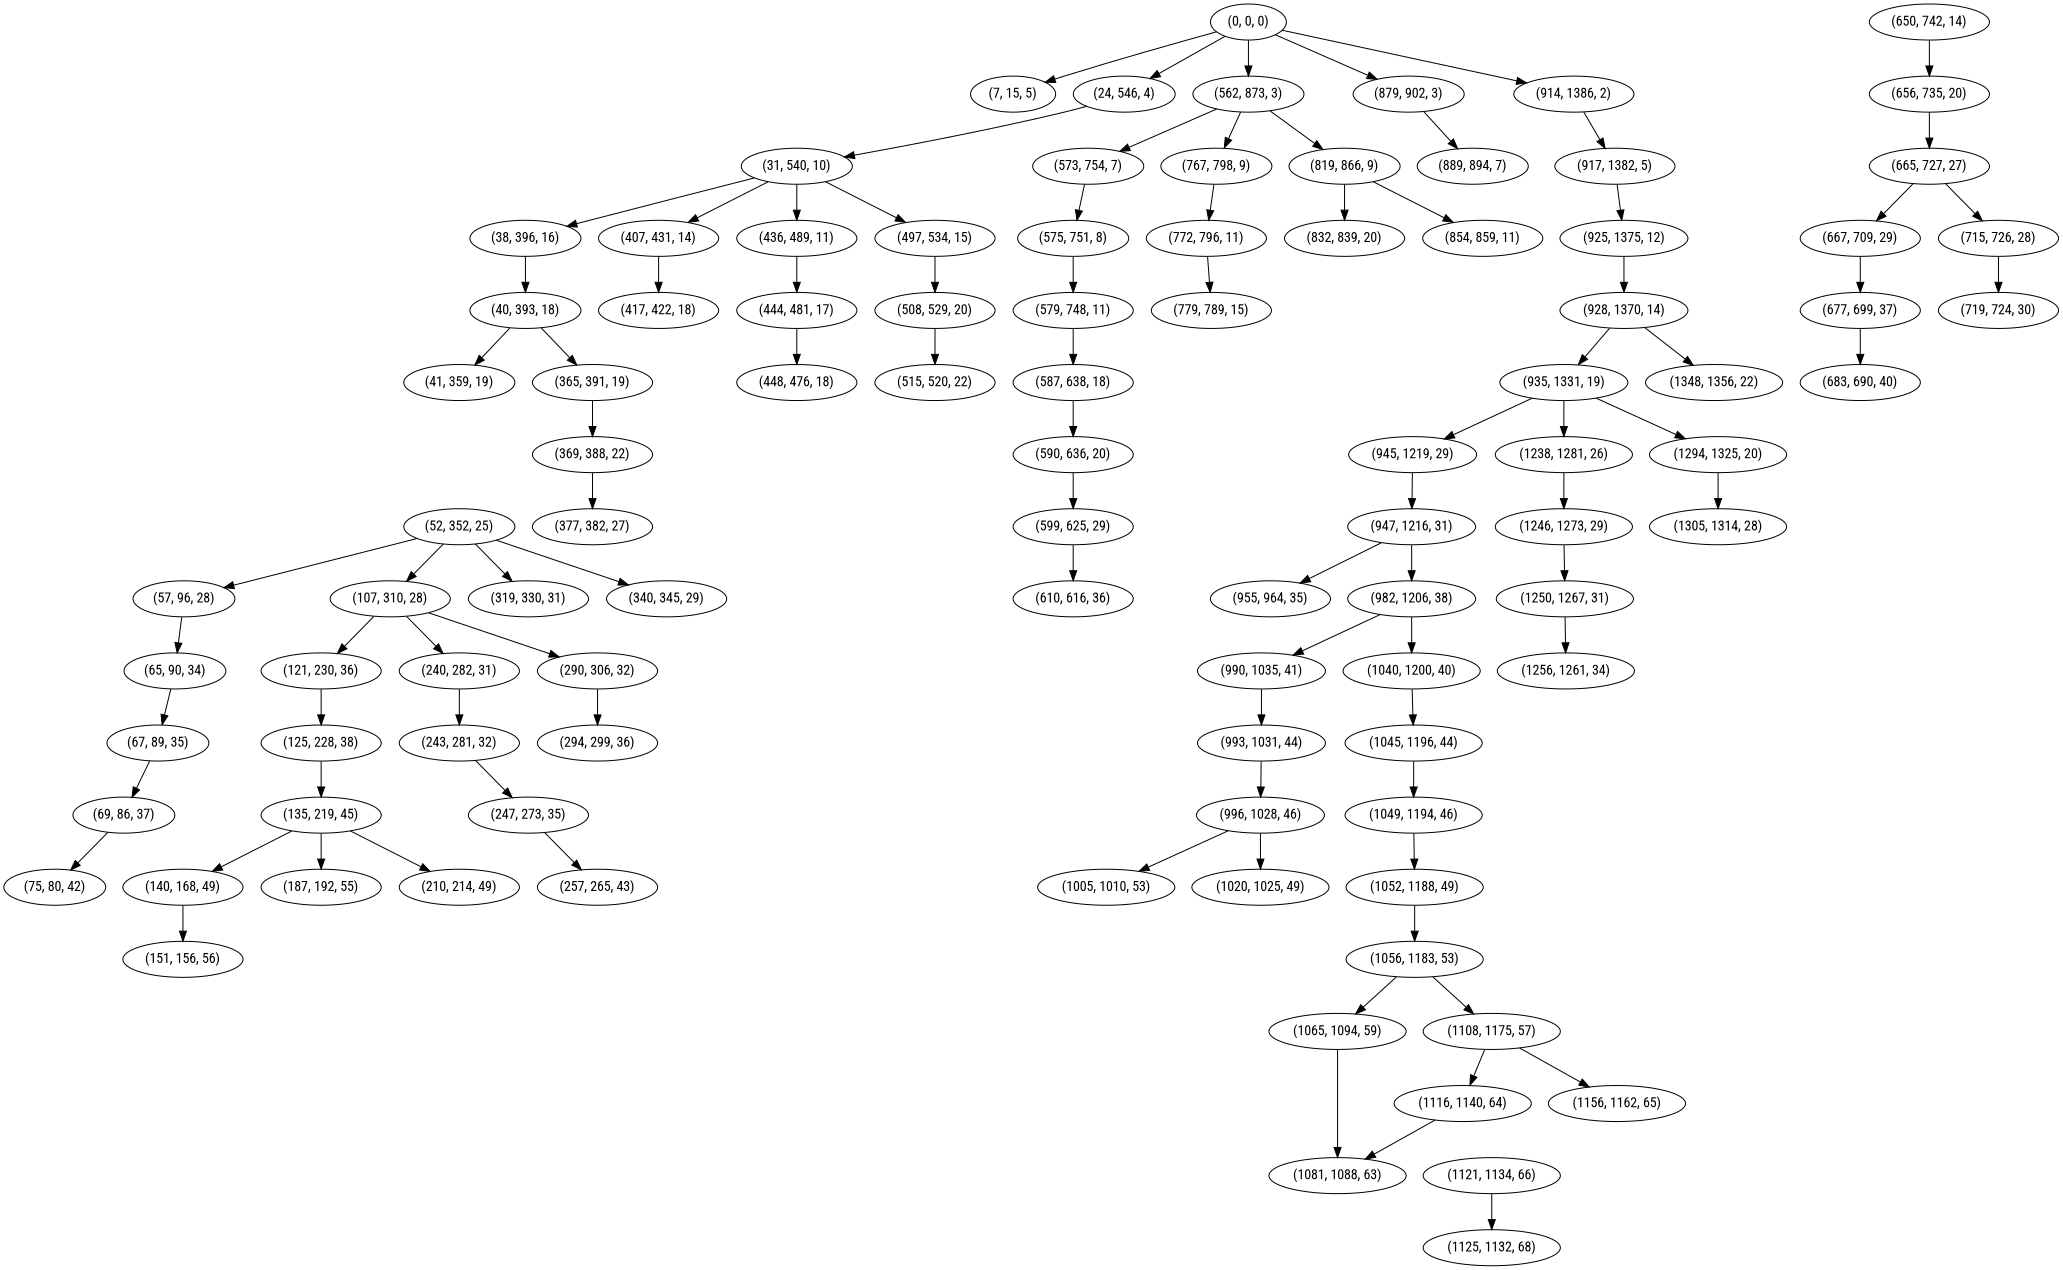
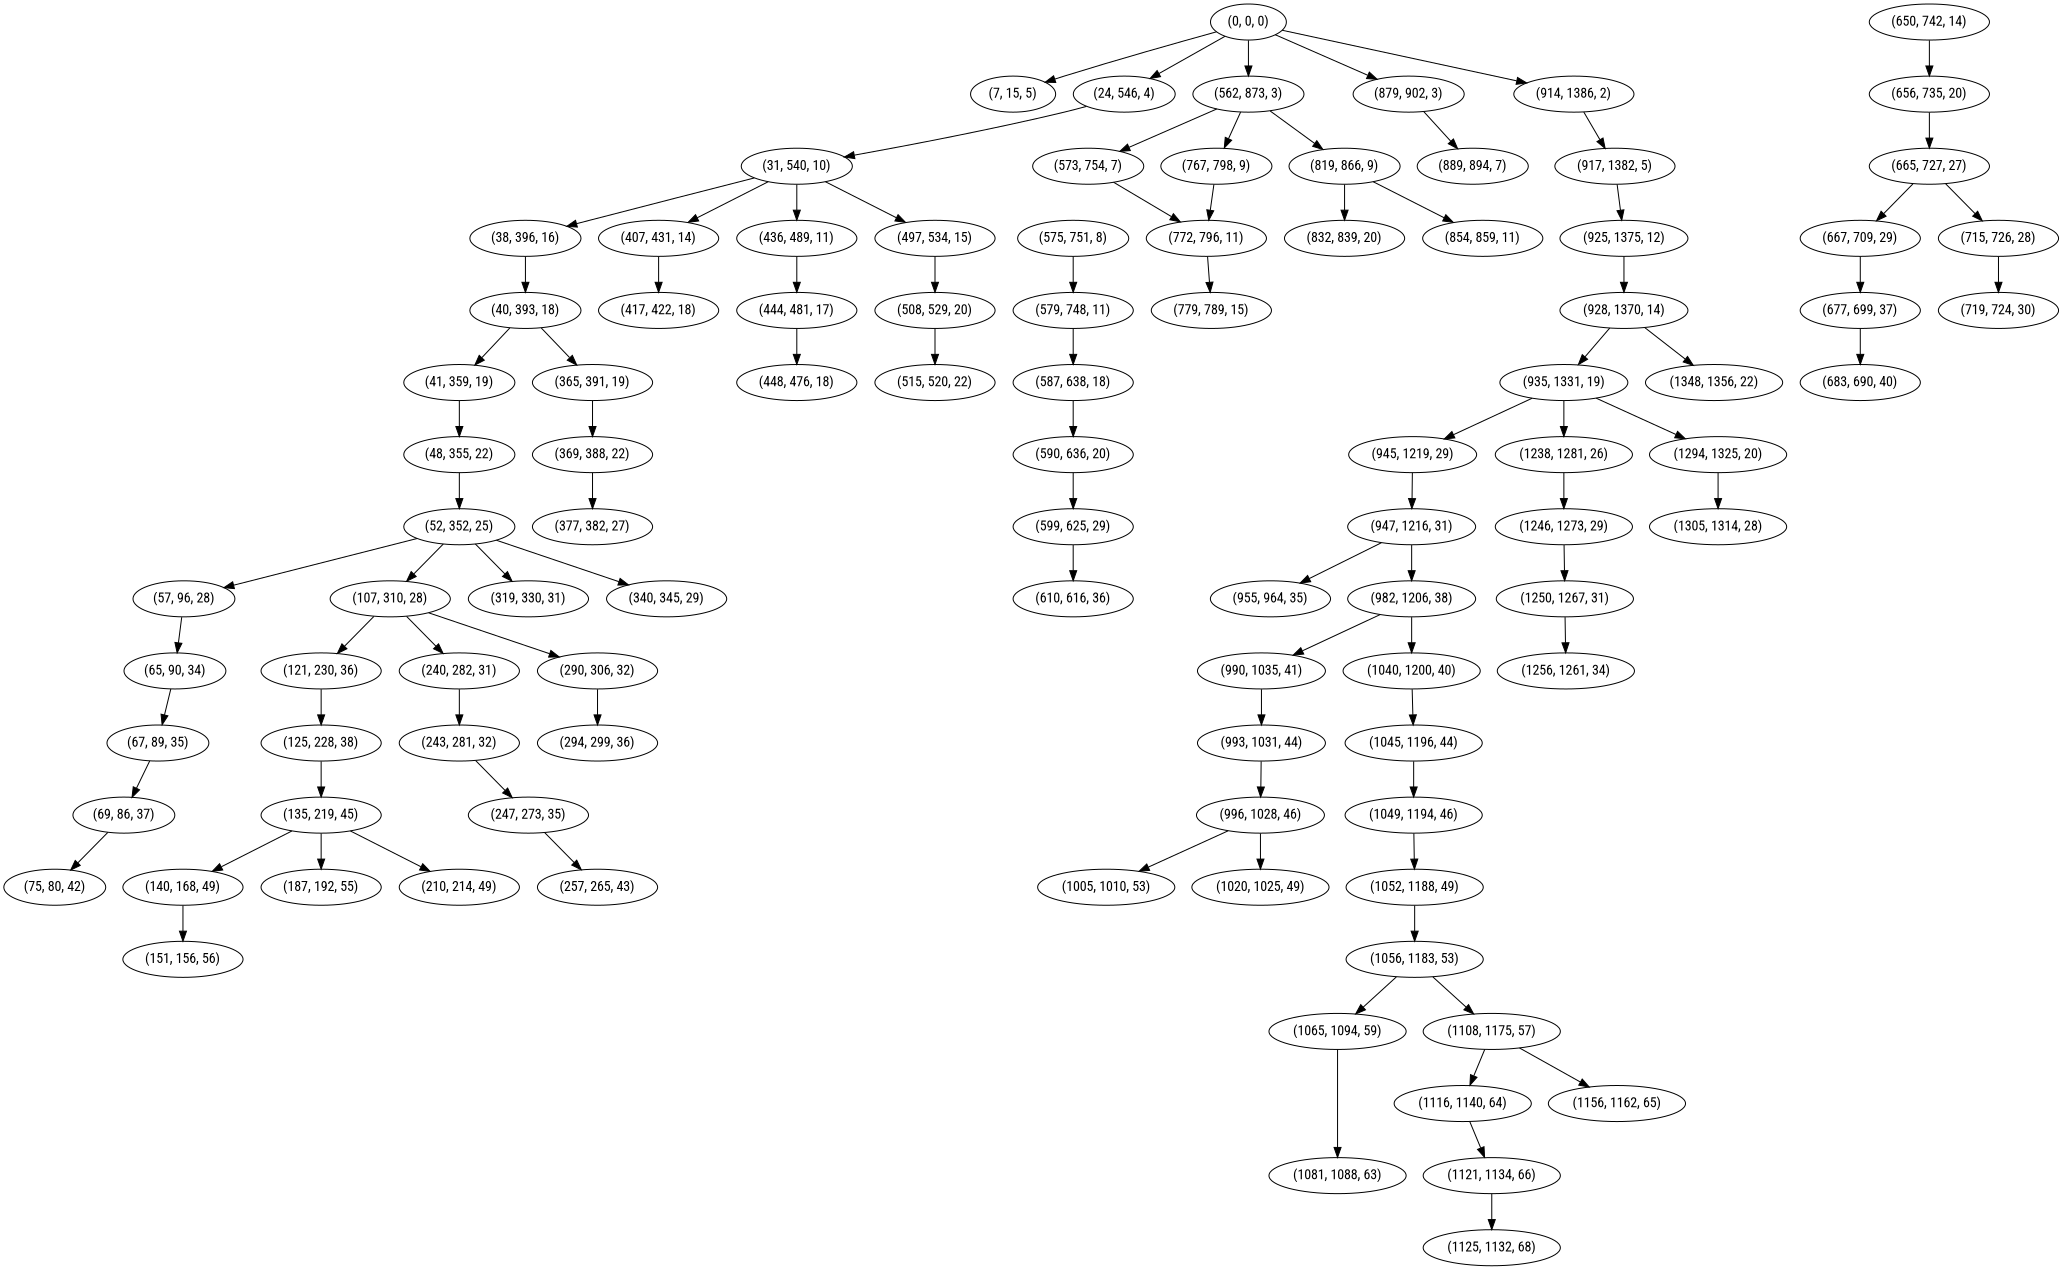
(1082, 197) -> (1142, 199)
none -> (459, 455)
(1405, 1137) -> (1475, 1135)
